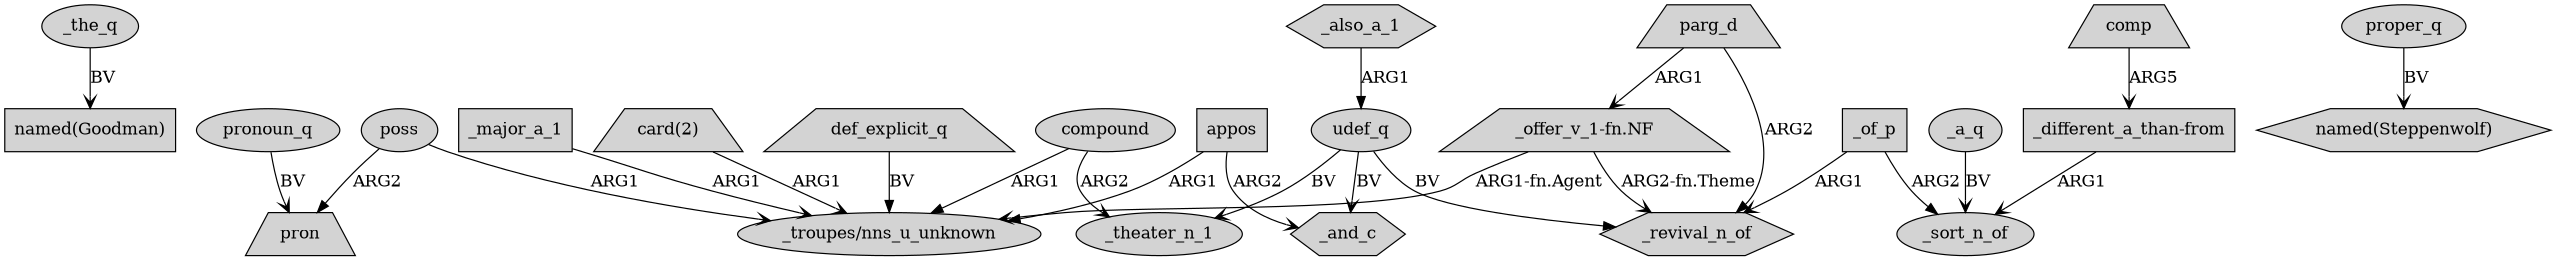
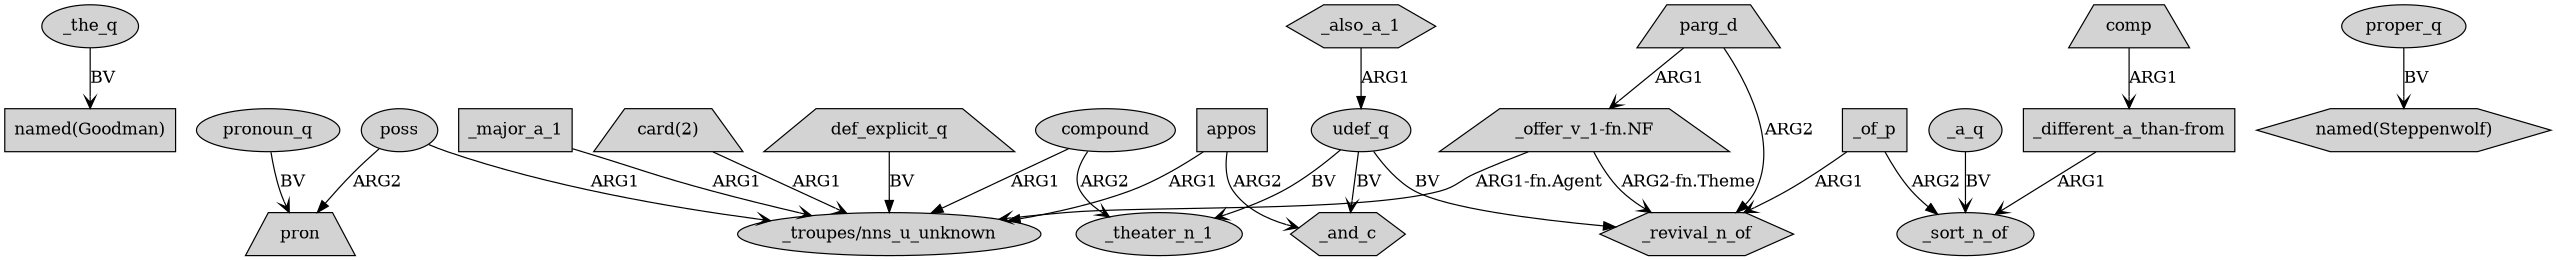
(2154, 78) -> (2154, 78)
